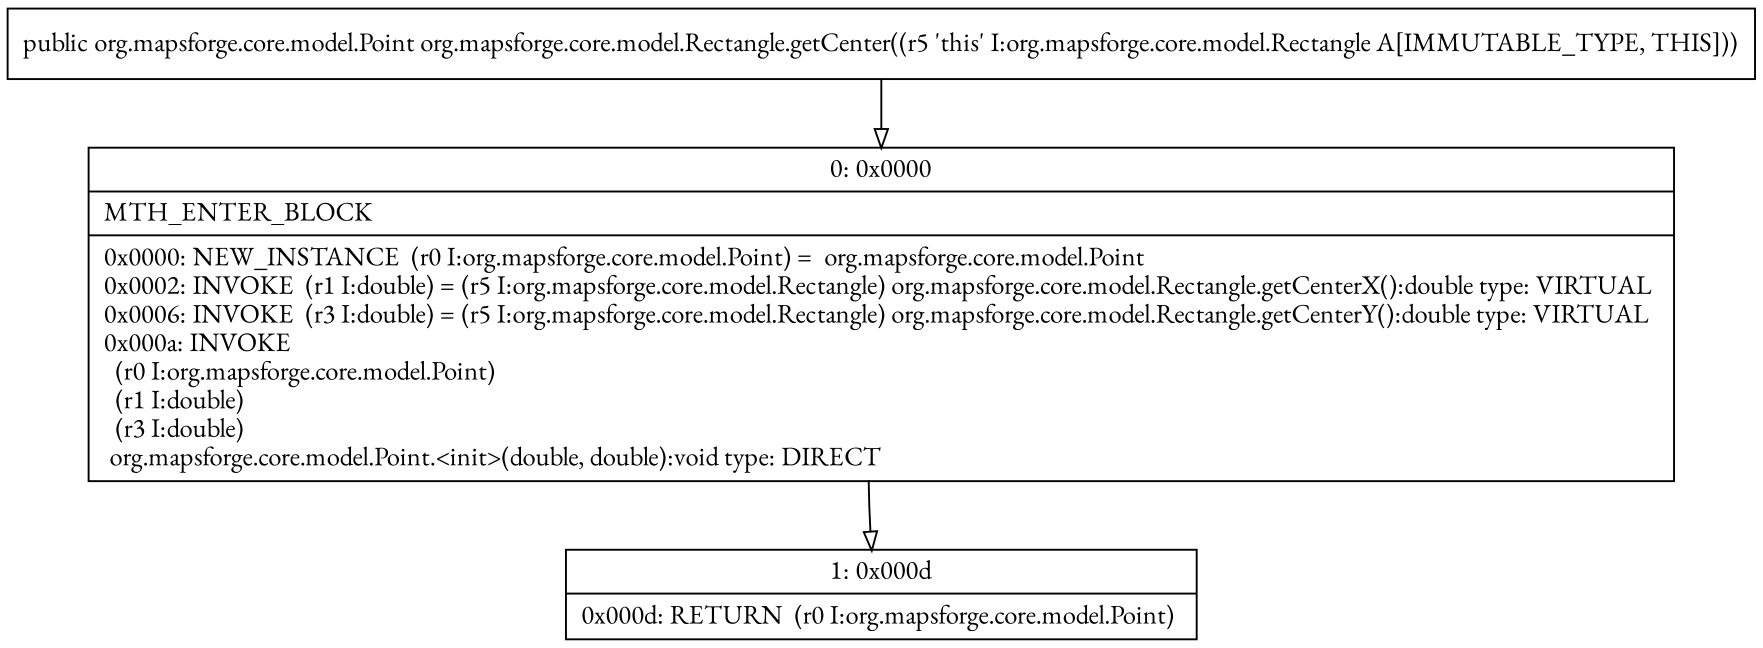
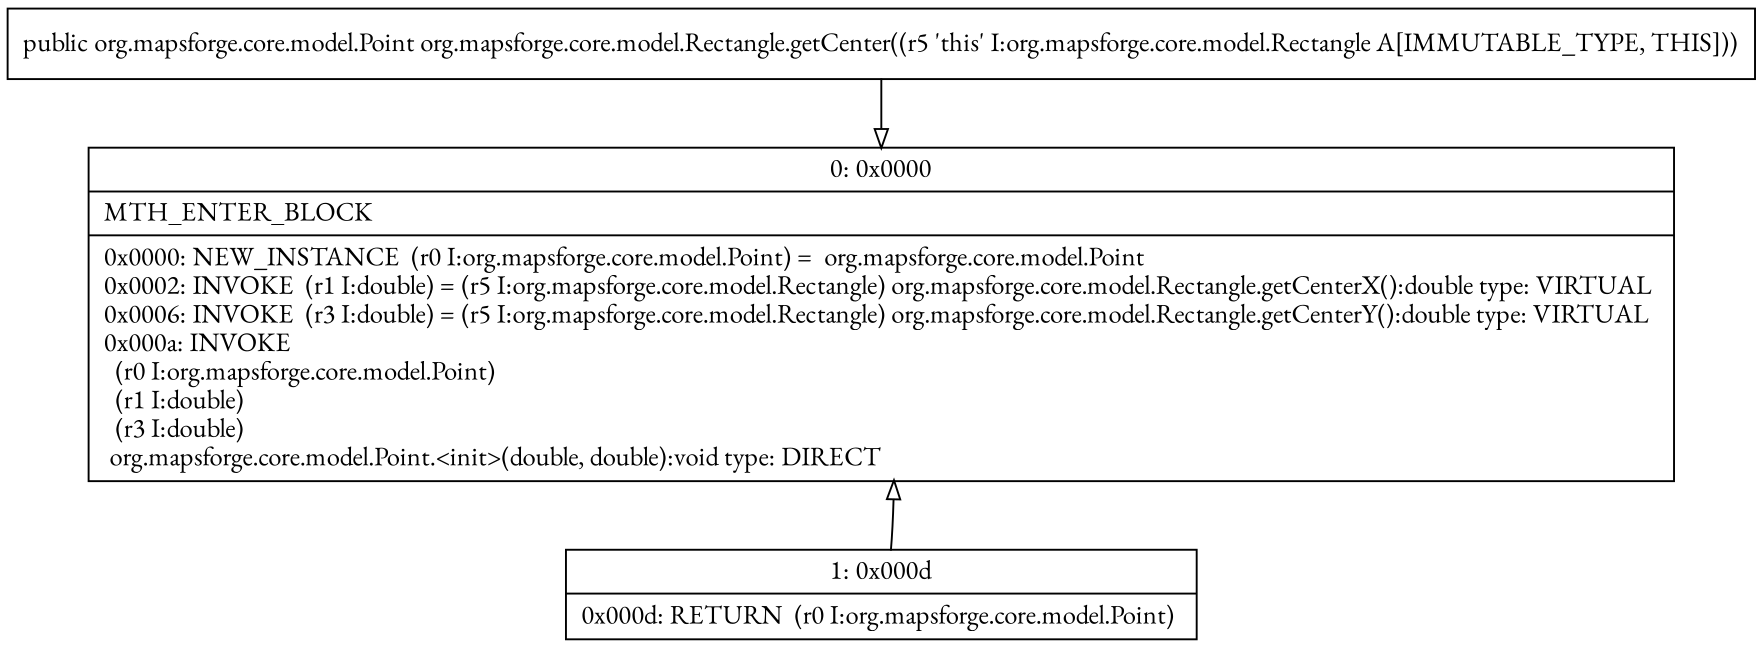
(869, 506) -> (893, 525)
